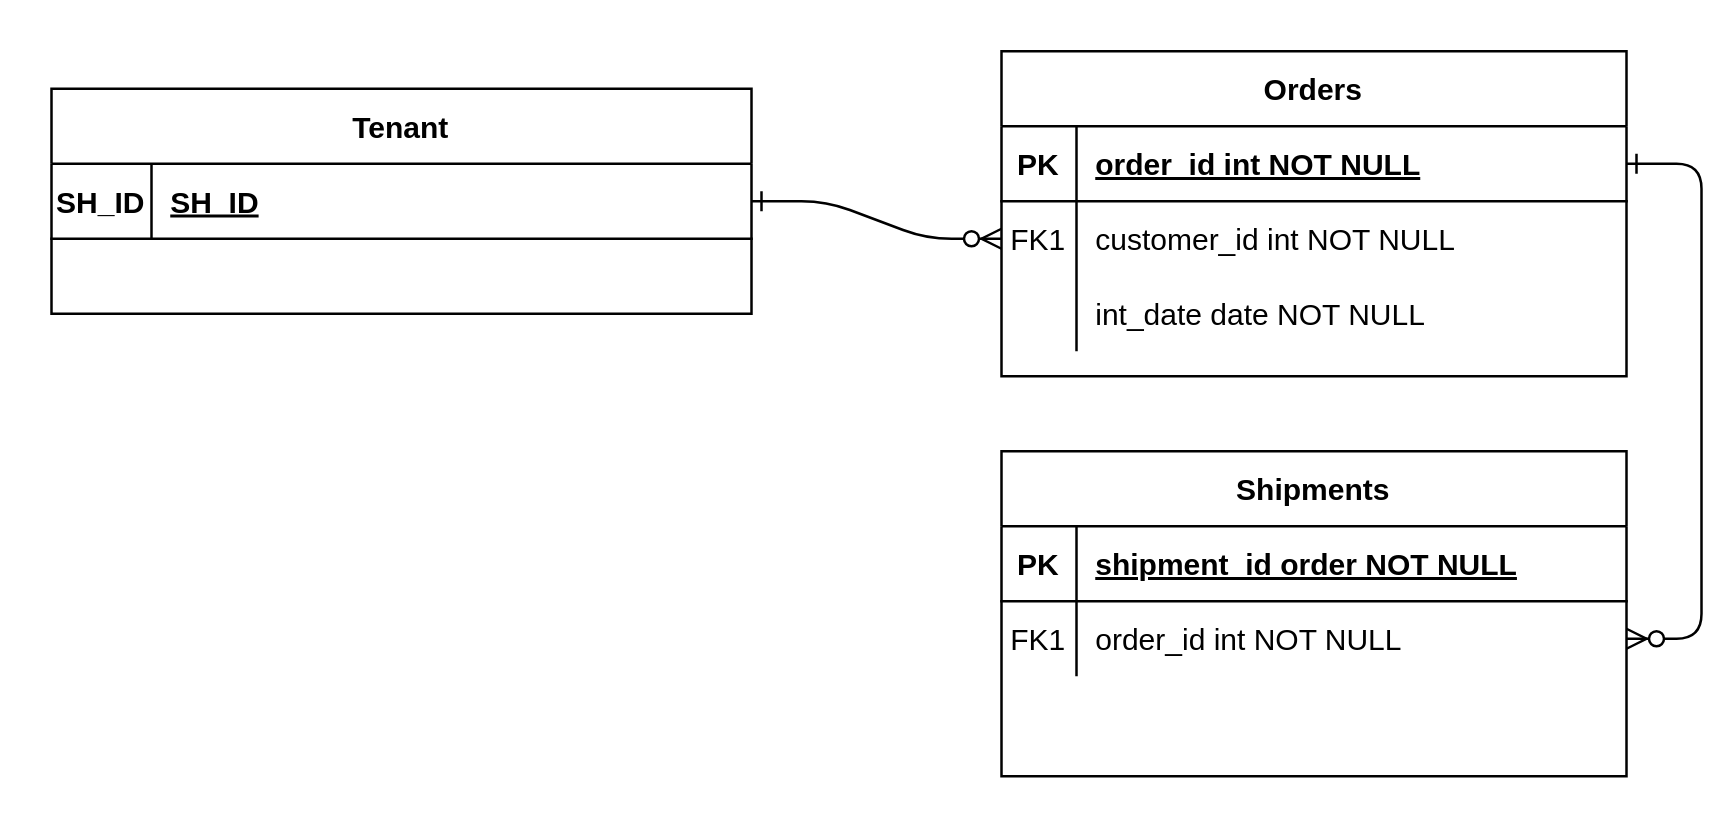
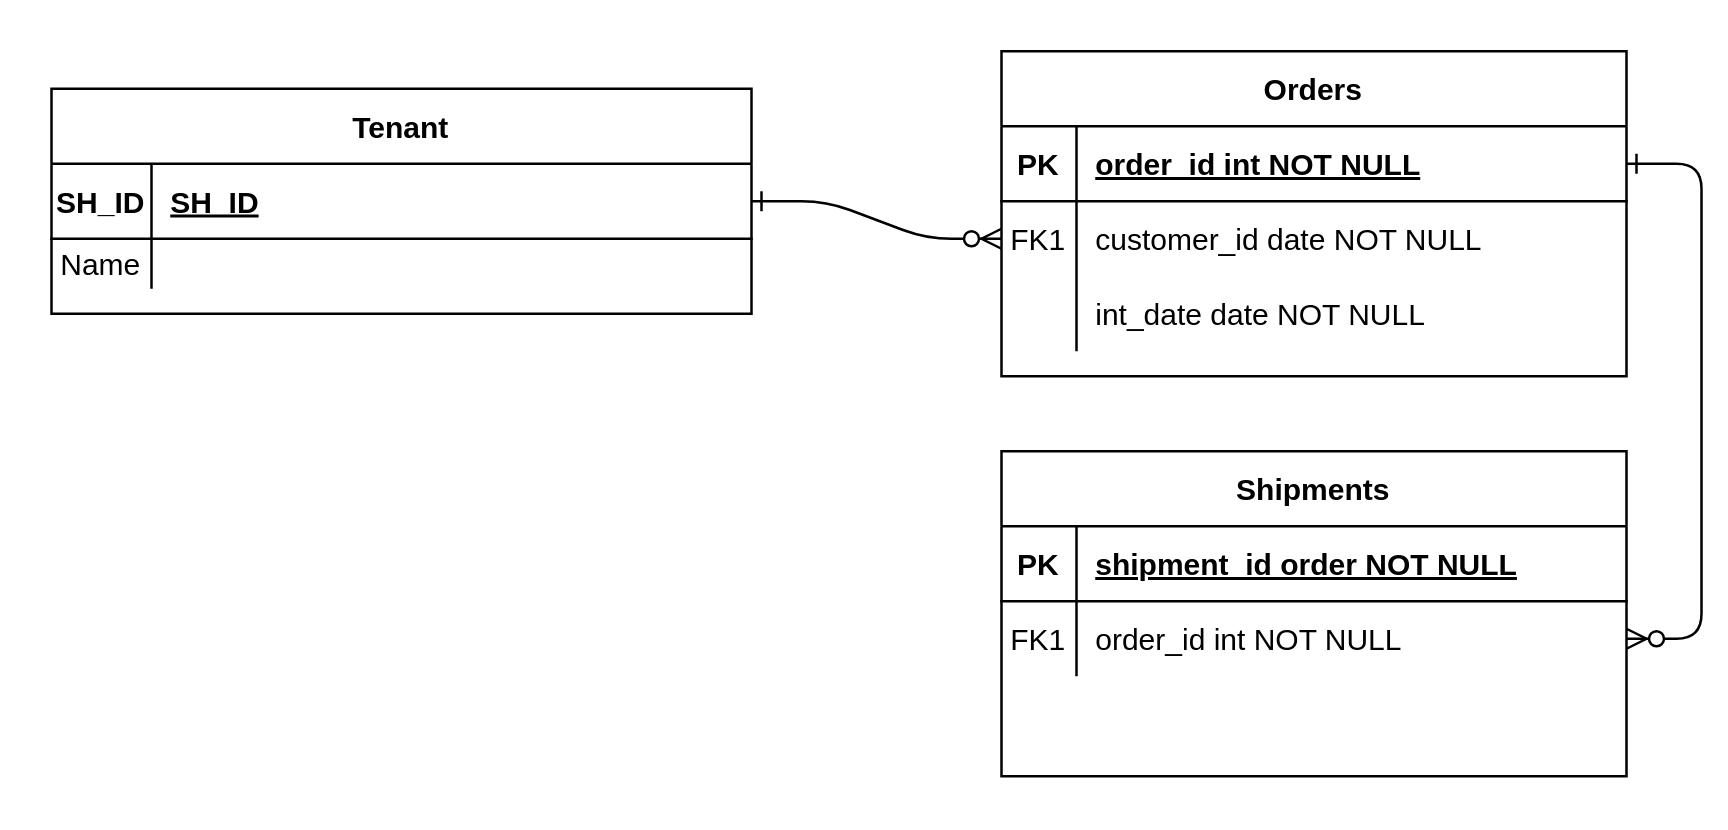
(1277, 240) -> (1289, 240)
none -> (101, 264)
